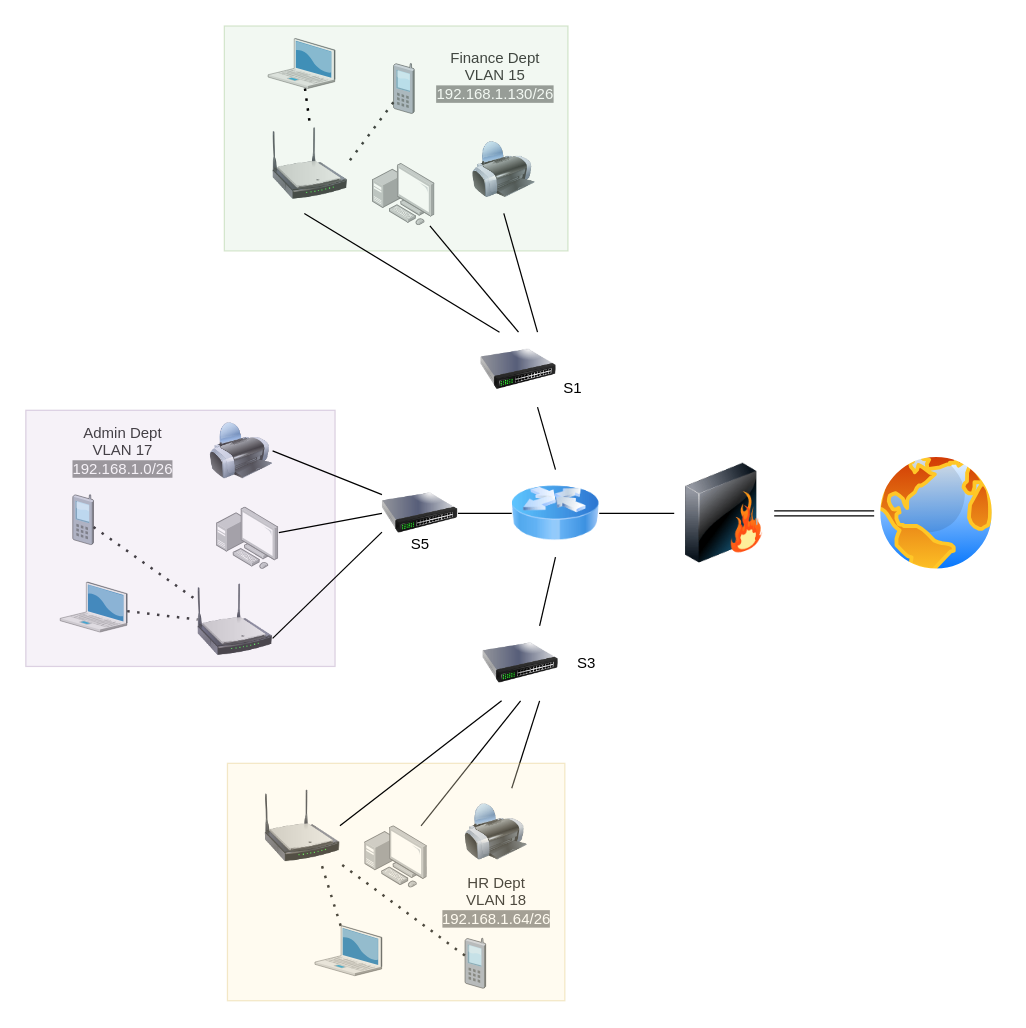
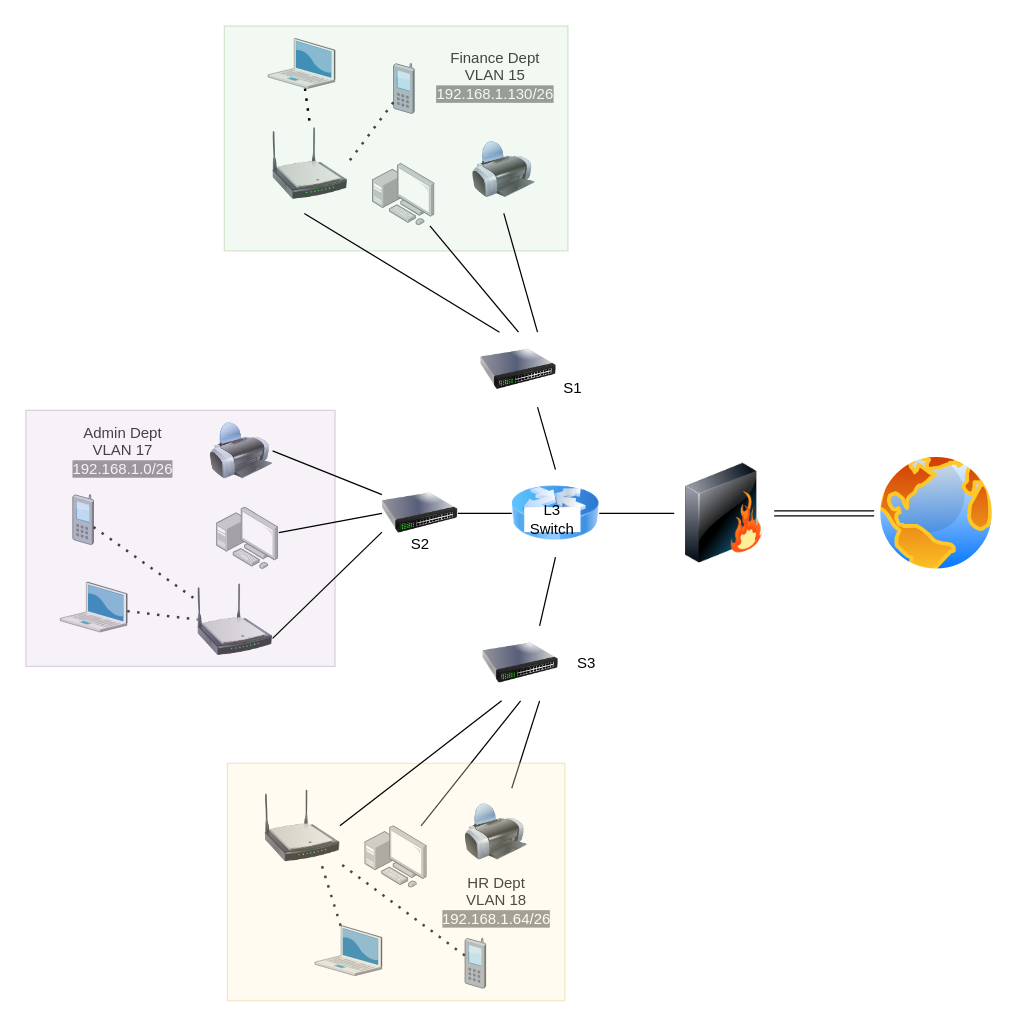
none -> (553, 519)
(421, 544) -> (421, 544)
